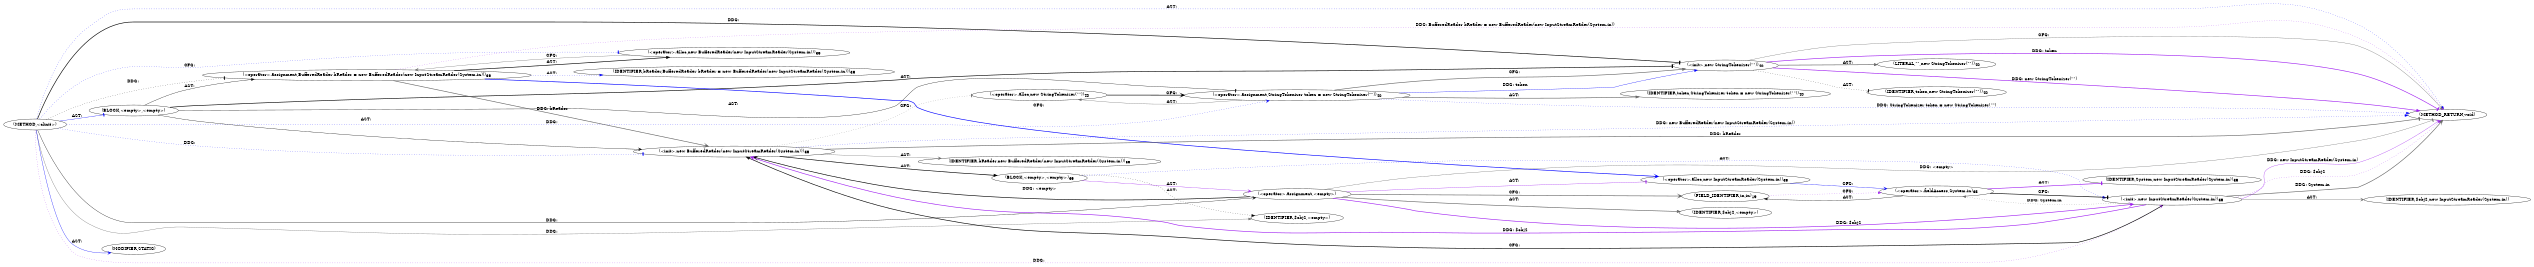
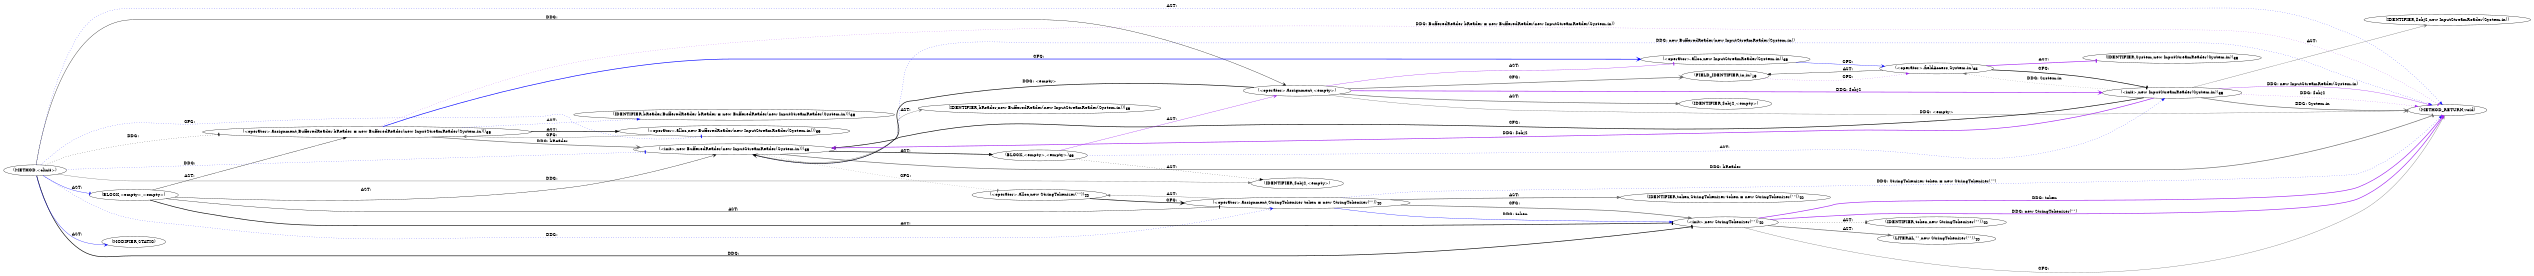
(1056, 263) -> none
